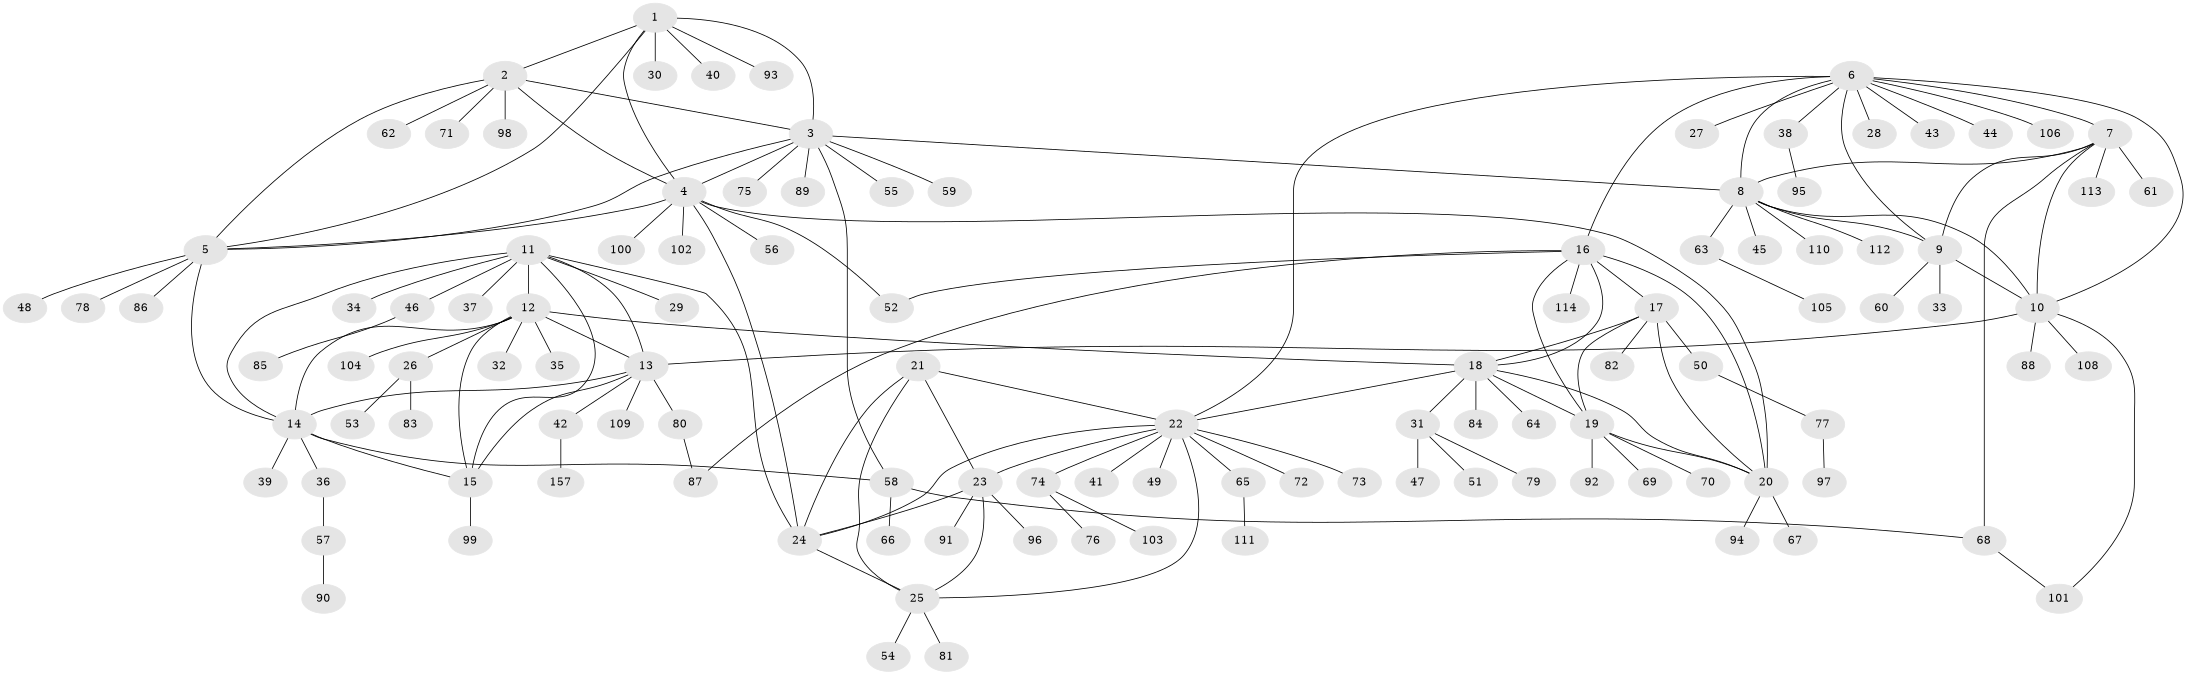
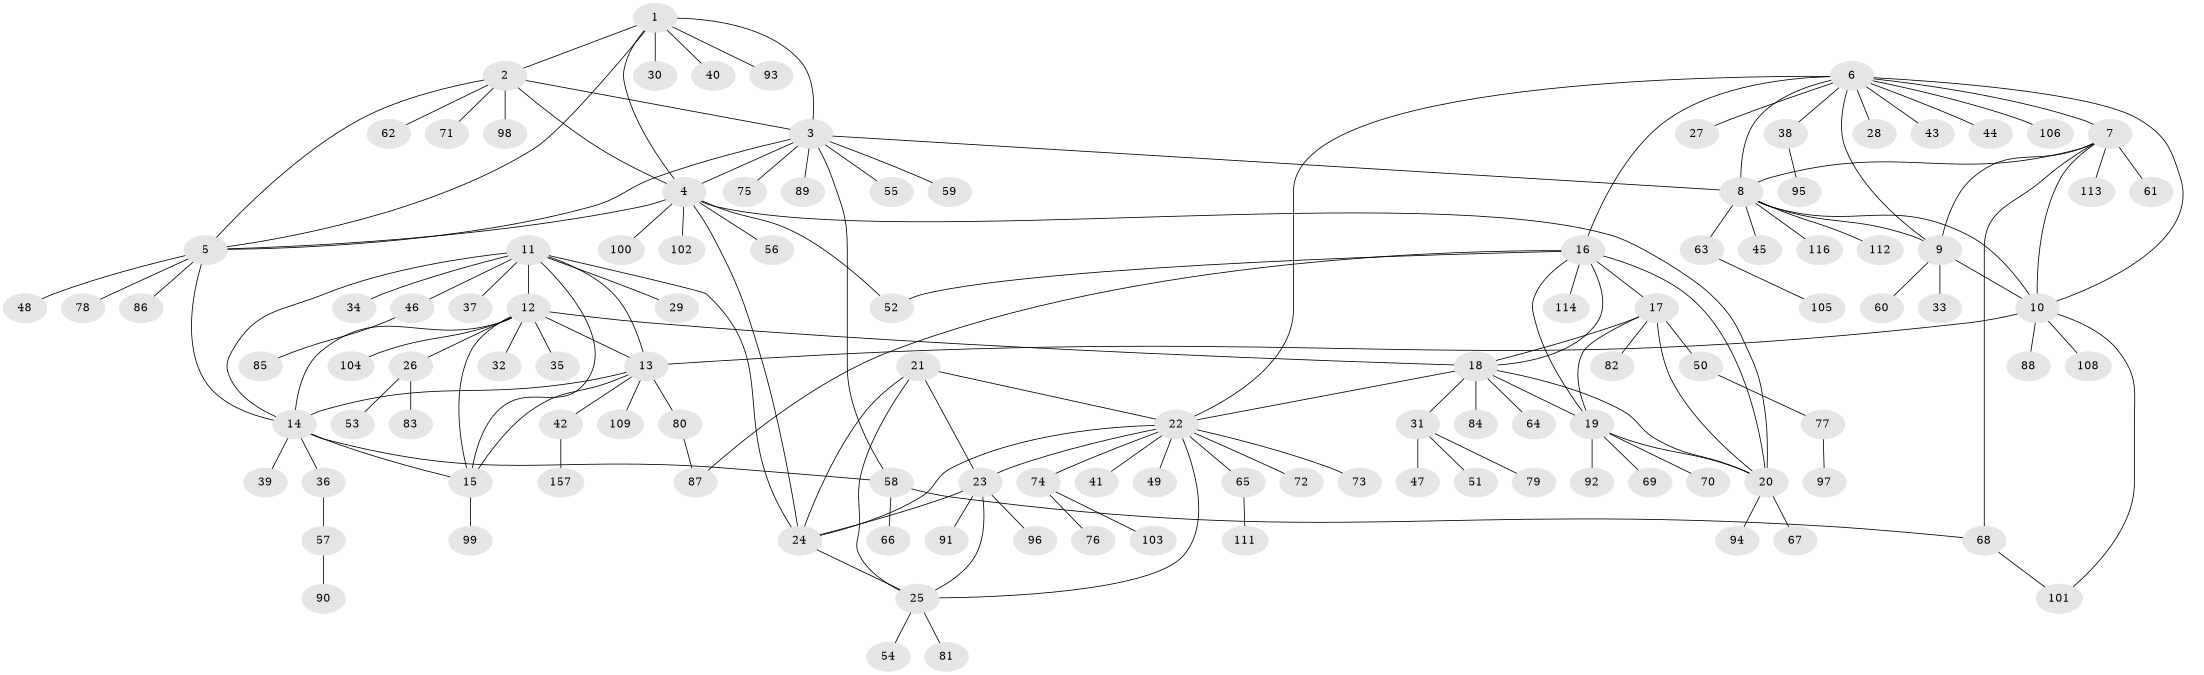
(1820, 250) -> (1820, 250)
